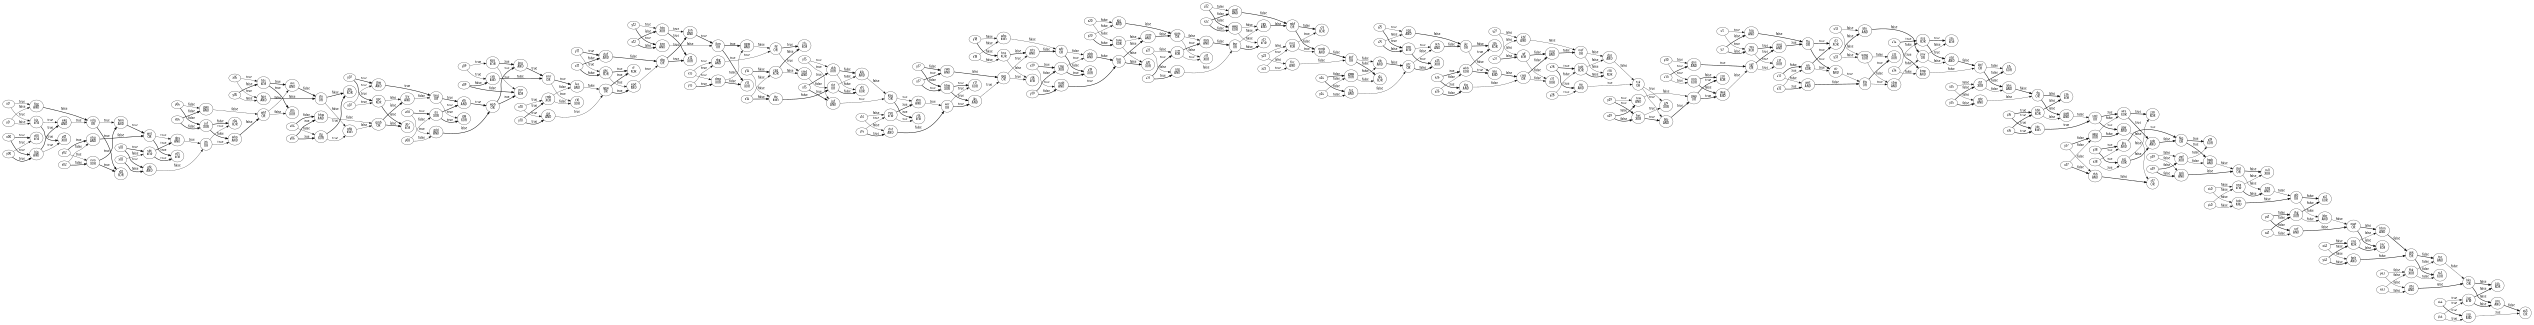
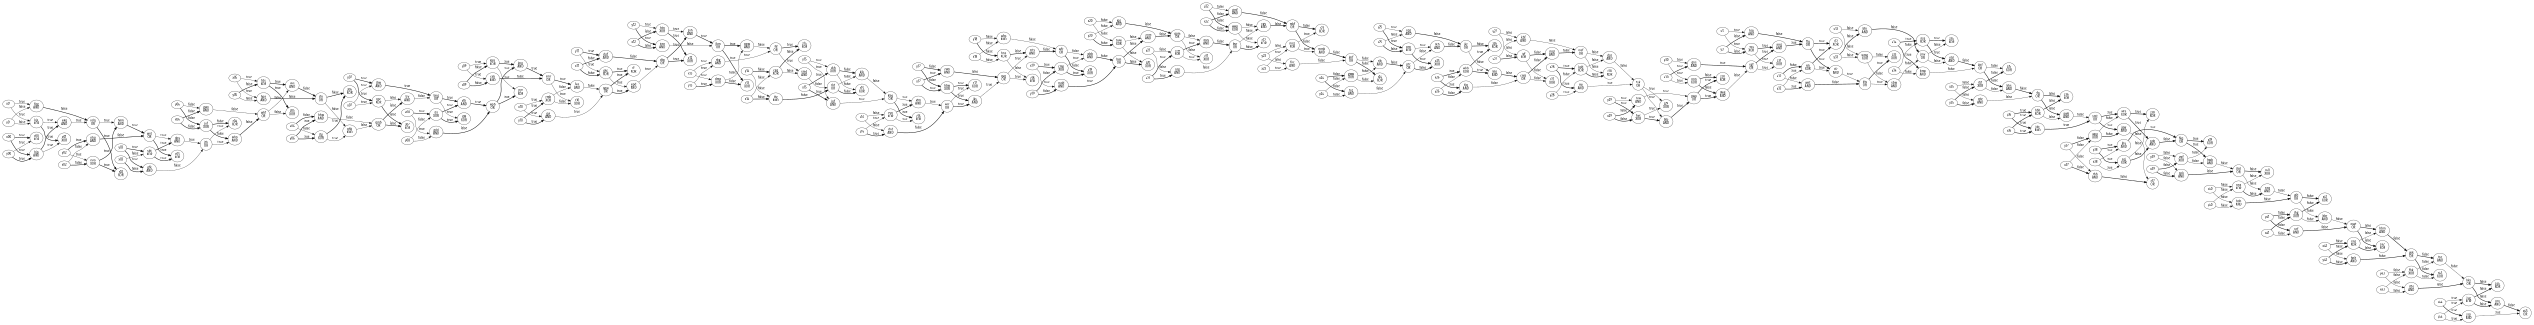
(490, 91) -> (475, 73)
(1666, 92) -> (1666, 92)
